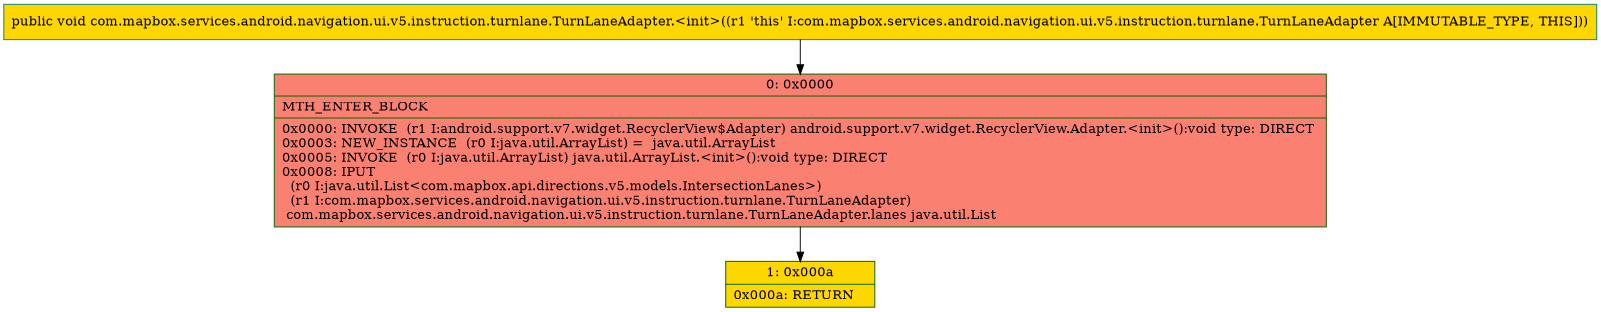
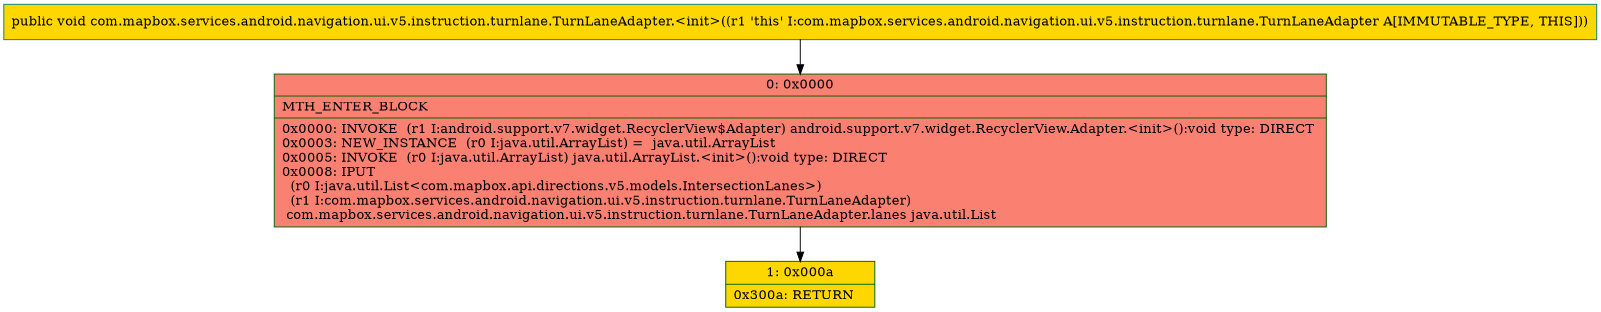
(800, 295) -> (800, 295)
